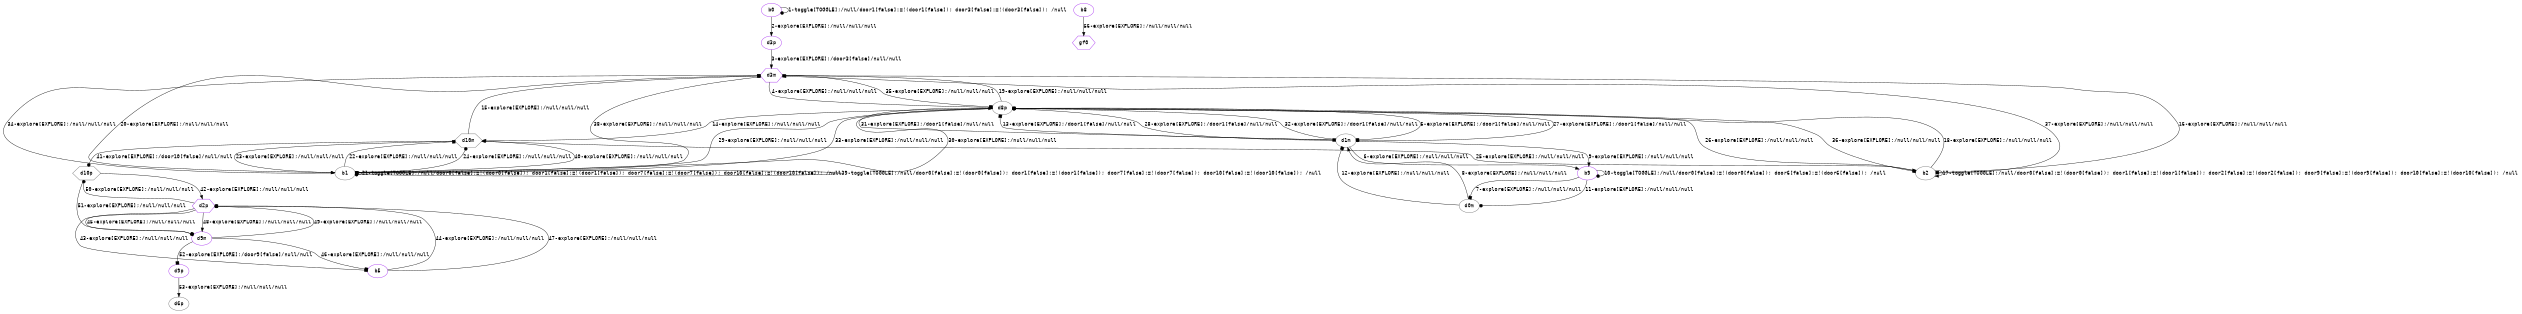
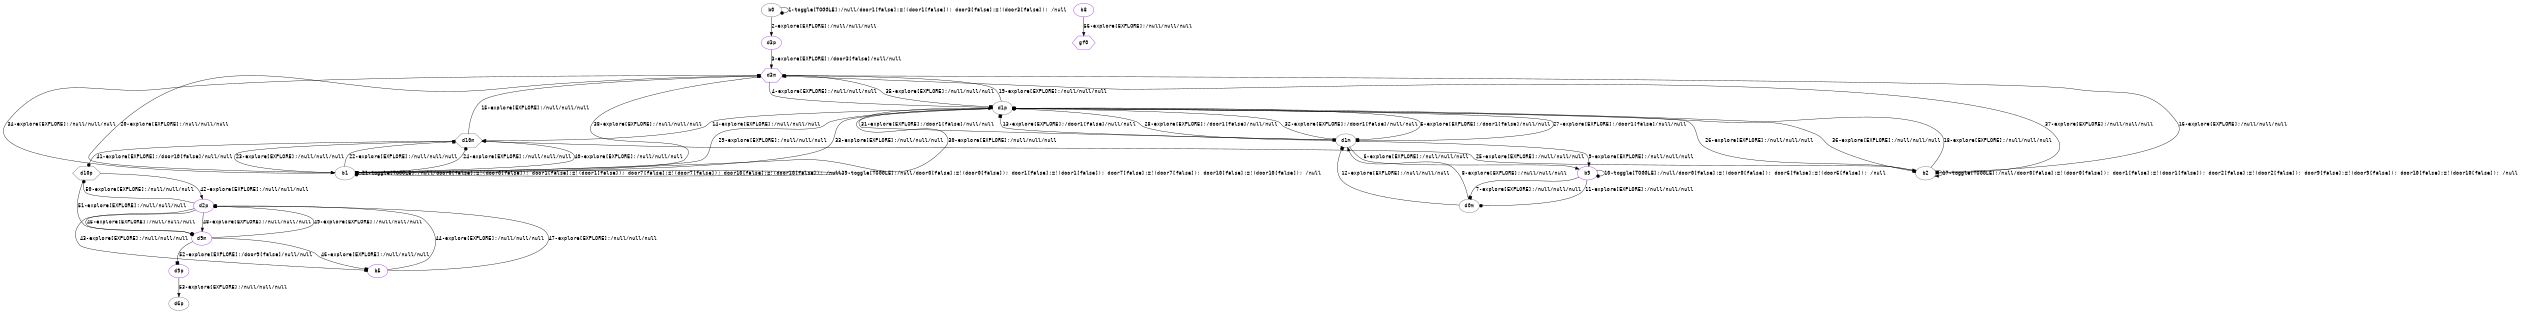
(771, 10) -> (771, 10)
(1002, 108) -> (1002, 108)
(204, 206) -> (204, 206)
